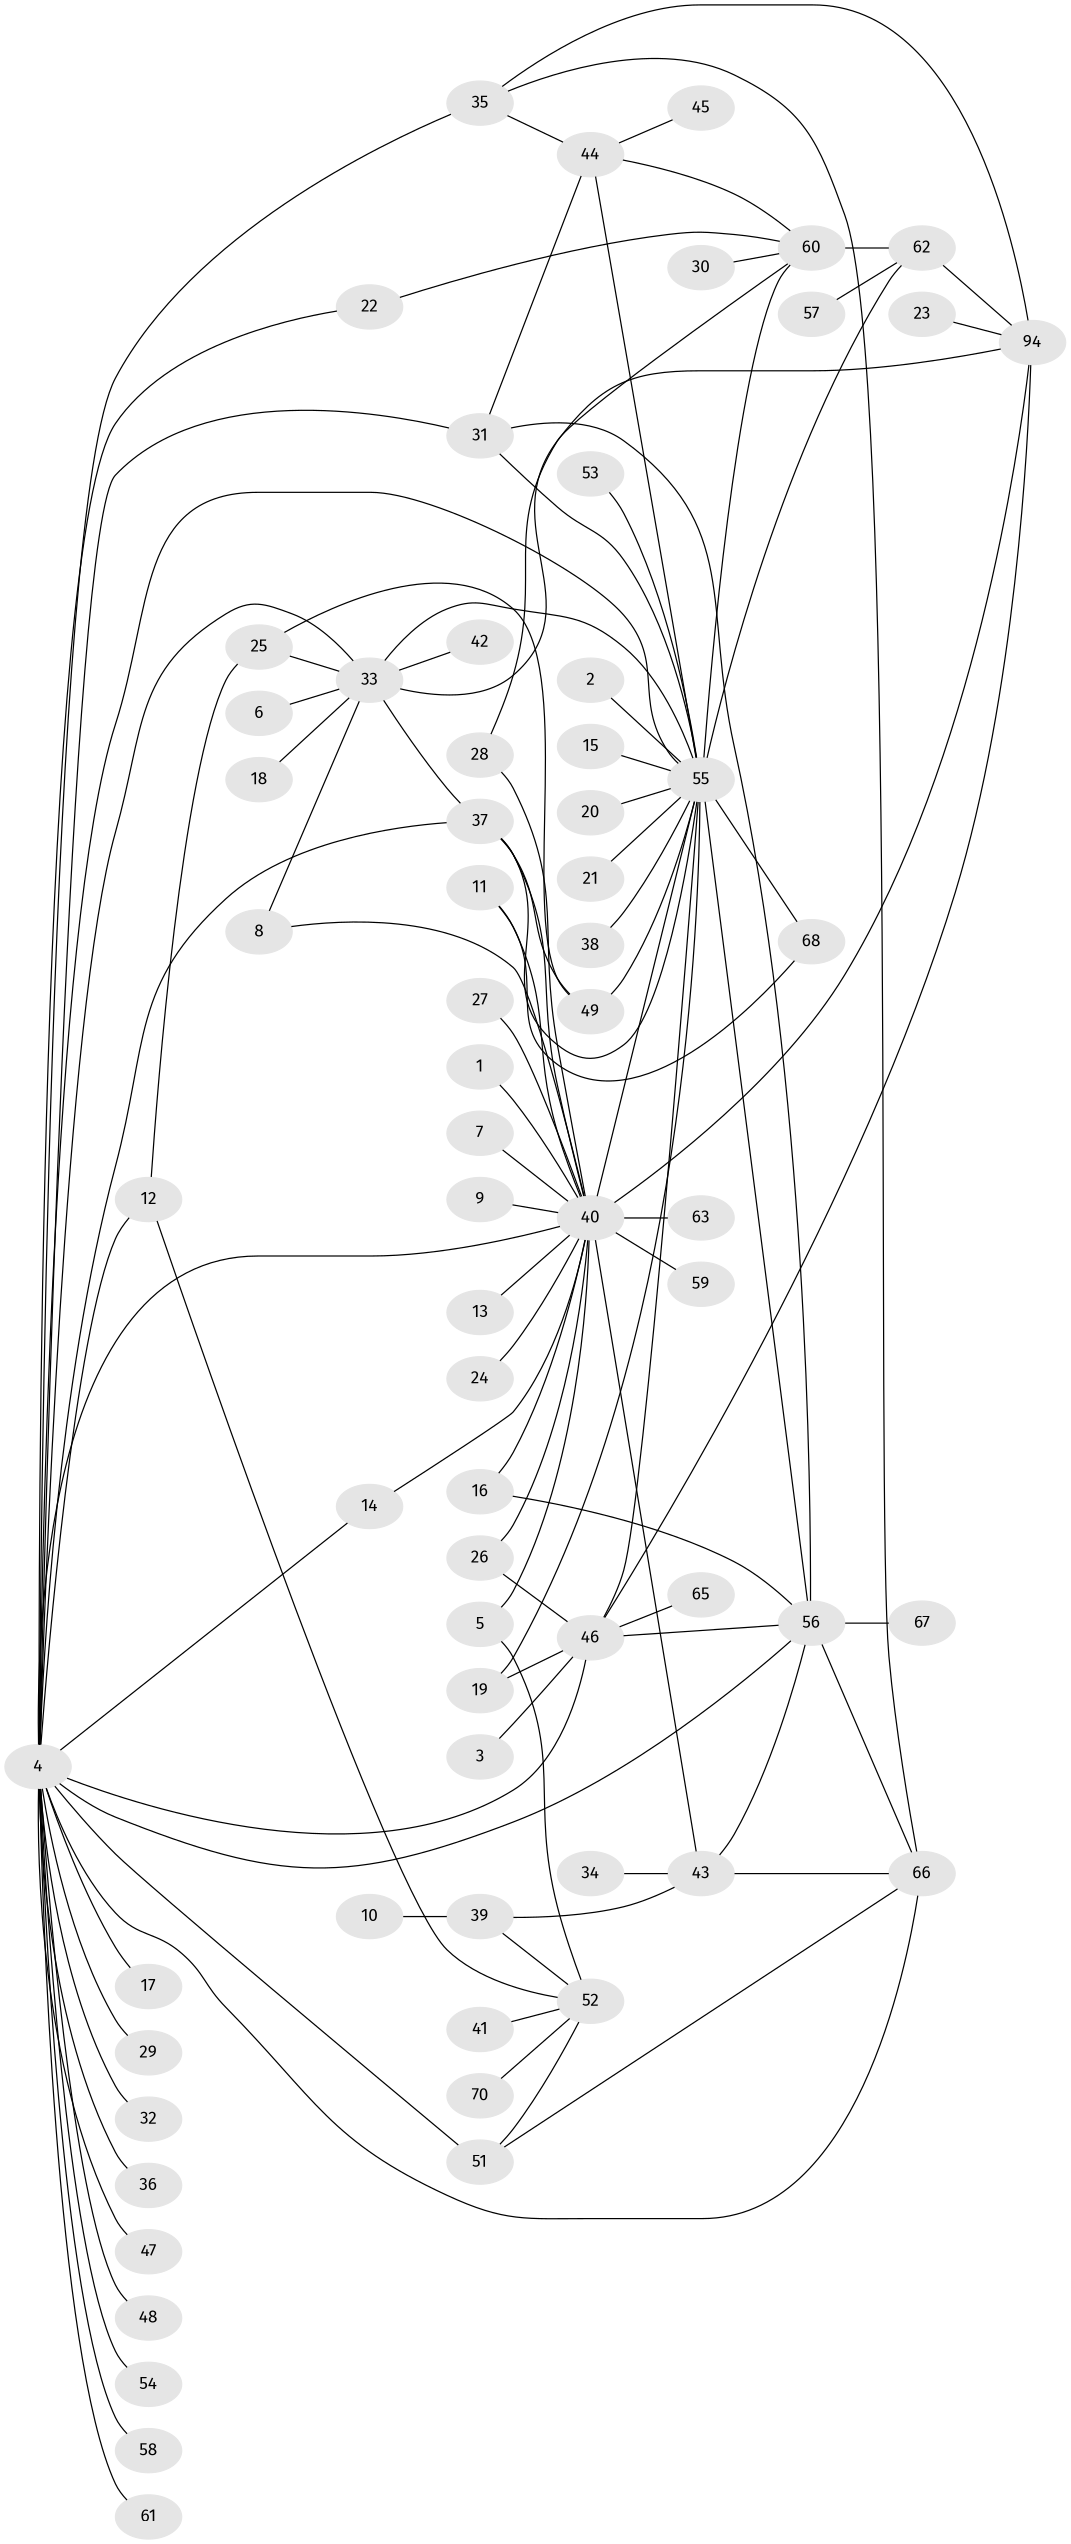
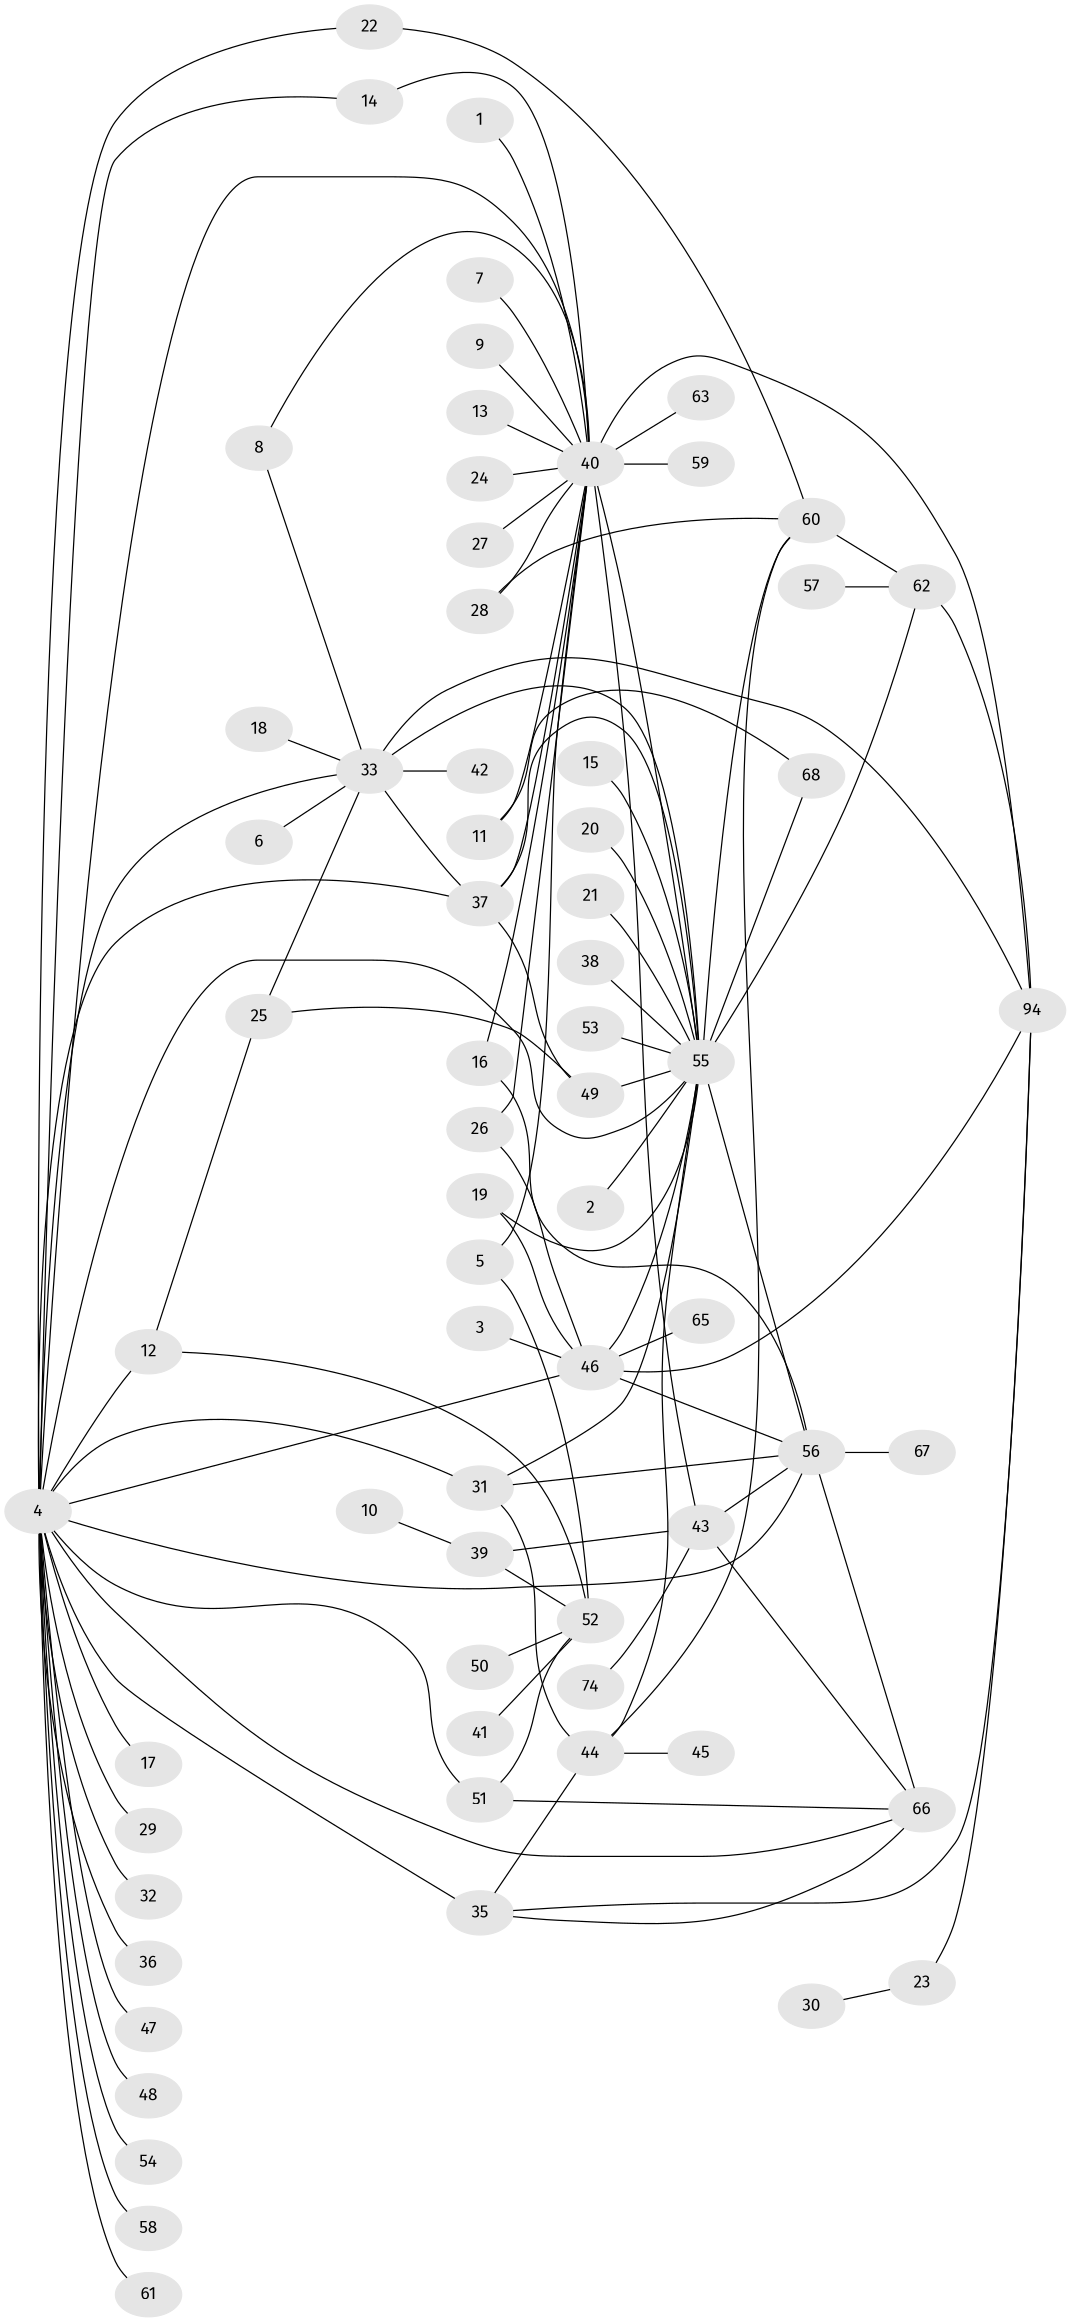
(756, 258) -> (867, 1995)
(591, 1874) -> (591, 1687)
(480, 2096) -> (480, 1667)
